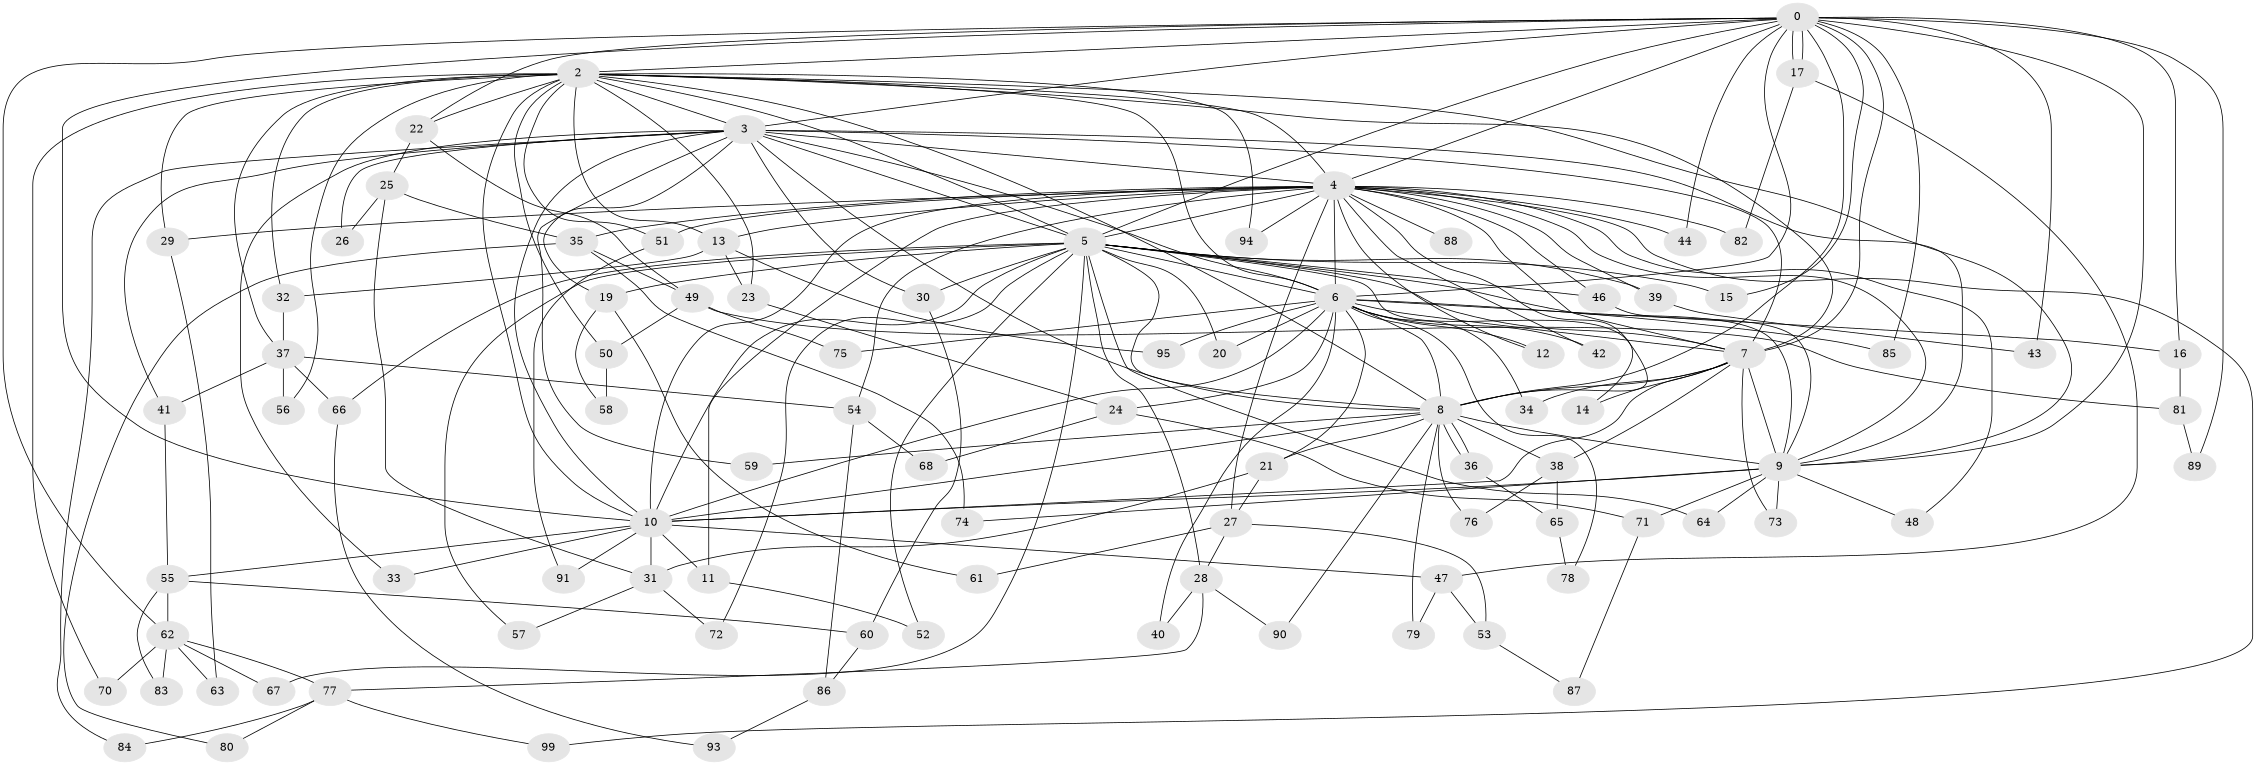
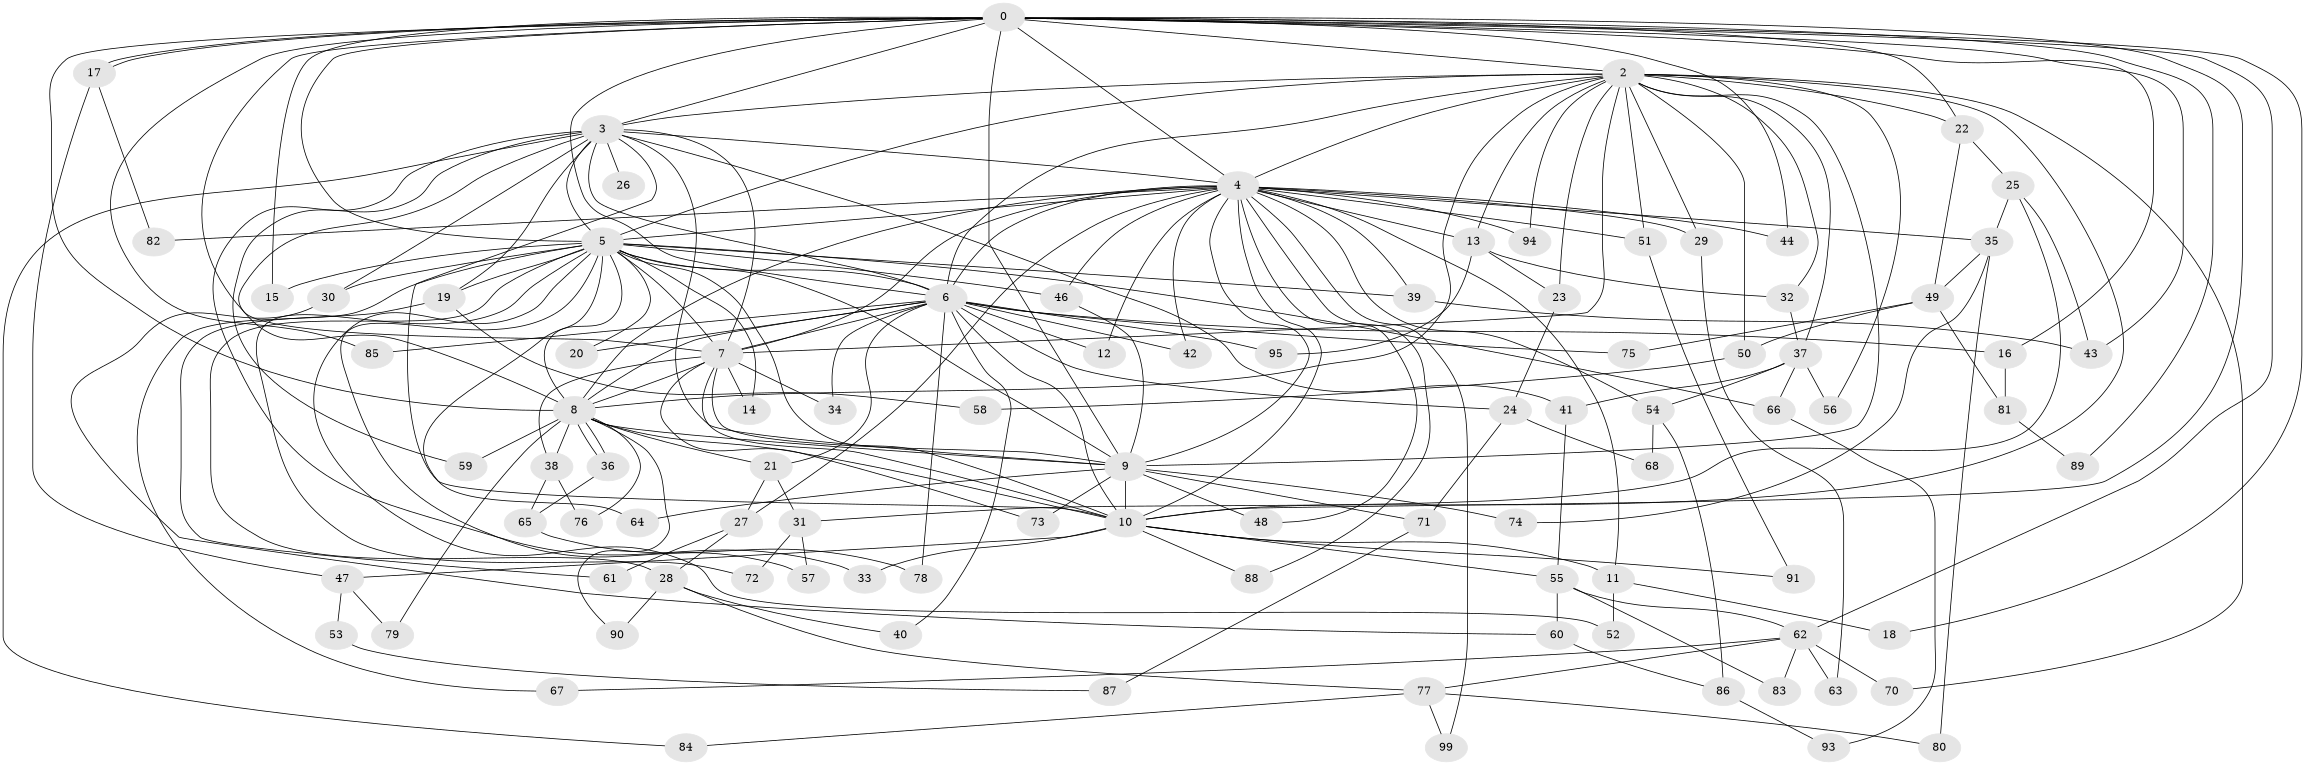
(365, 214) -> (2063, 265)
(1393, 538) -> none
(651, 551) -> (1189, 551)
none -> (1890, 635)
